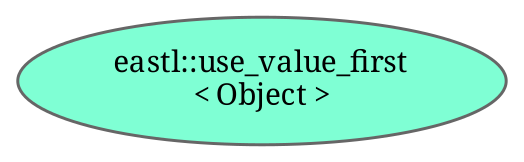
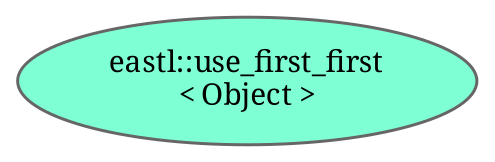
(262, 81) -> (247, 81)
